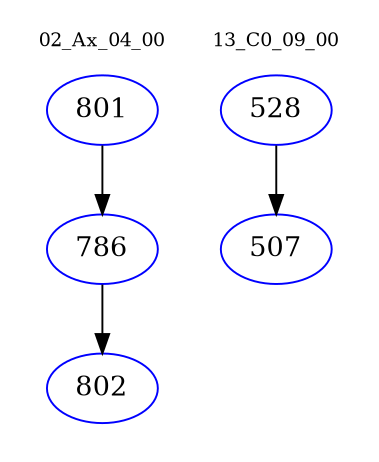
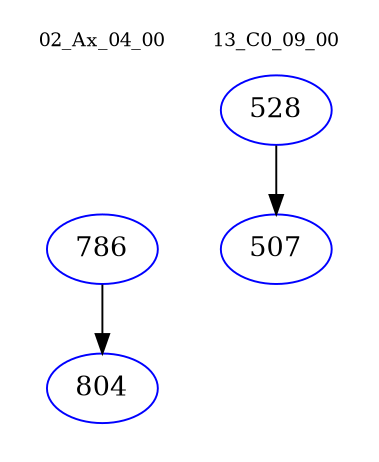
(102, 110) -> none
(102, 388) -> (102, 388)
